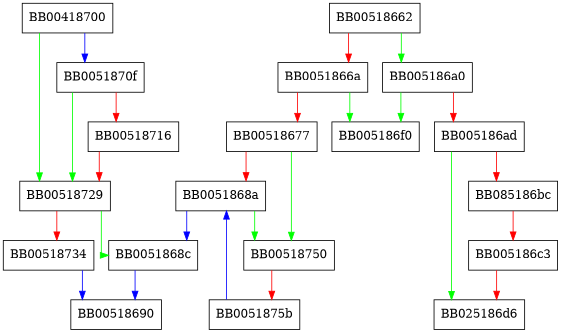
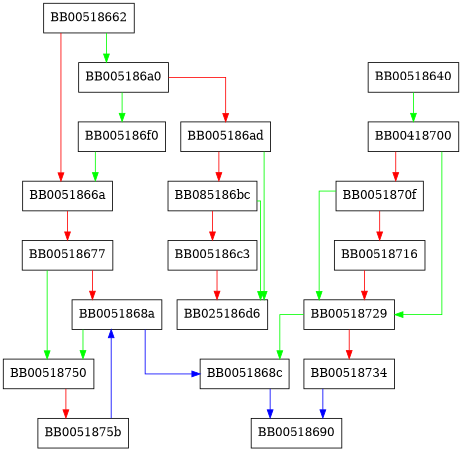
(85, 44) -> (396, 162)
none -> (413, 77)
(350, 103) -> (95, 162)
none -> (261, 245)
